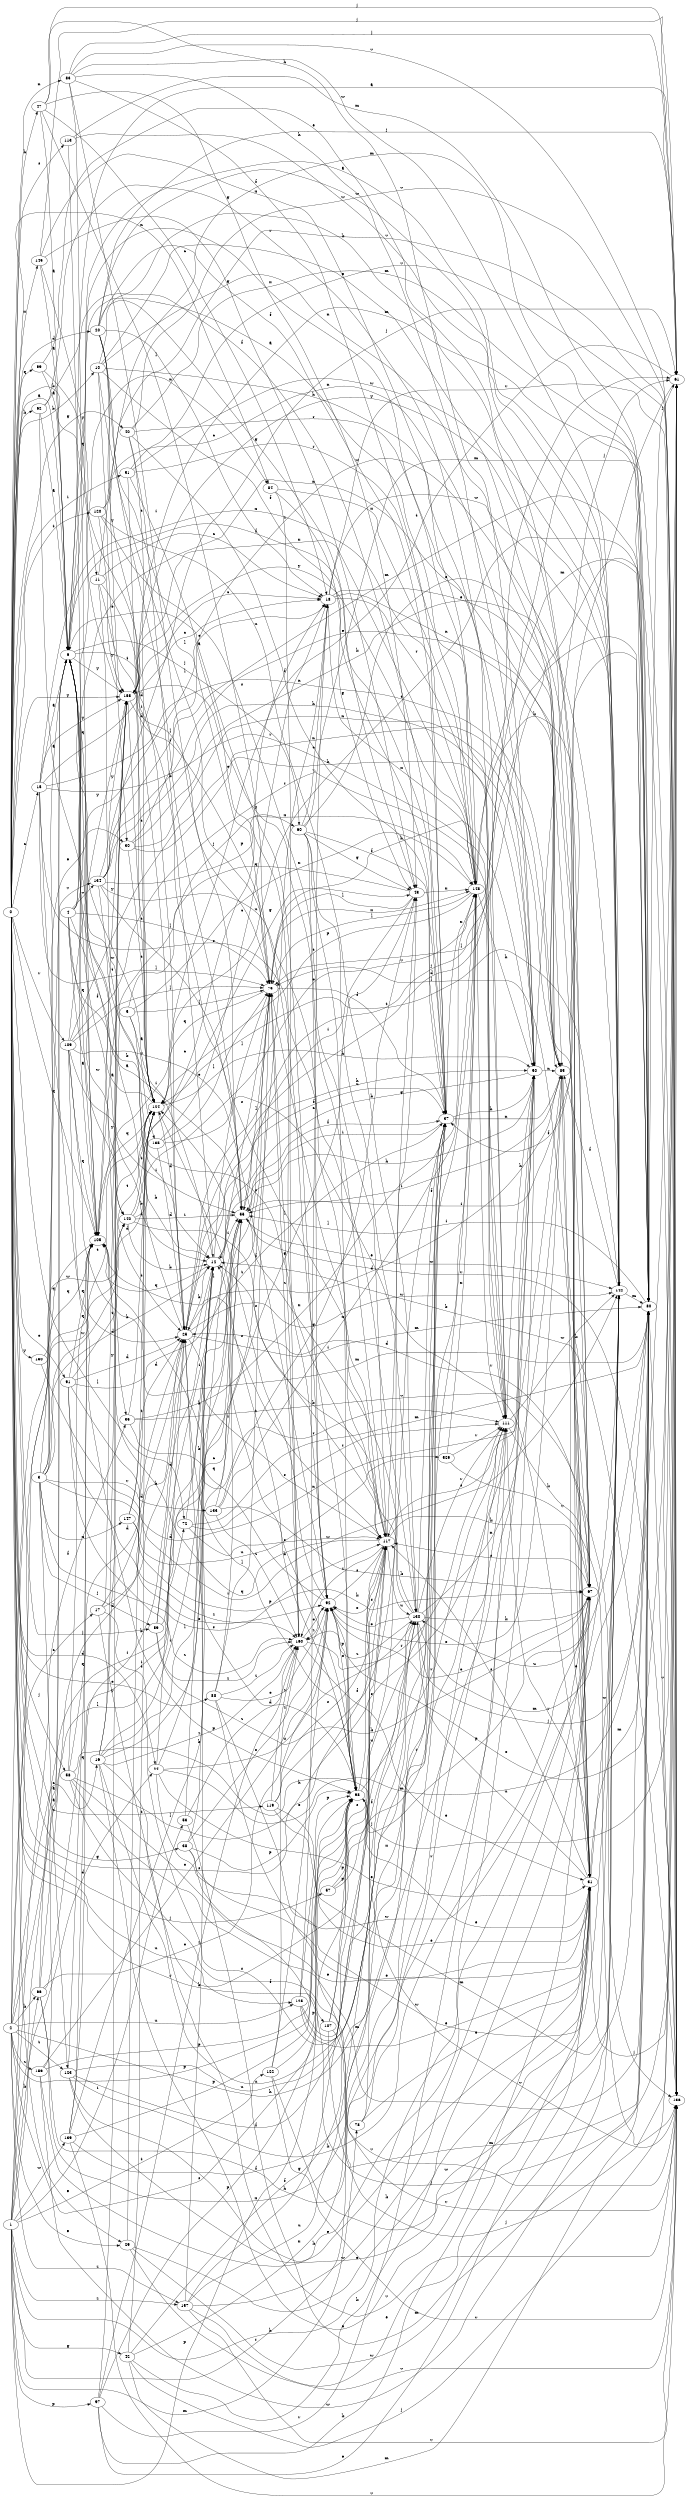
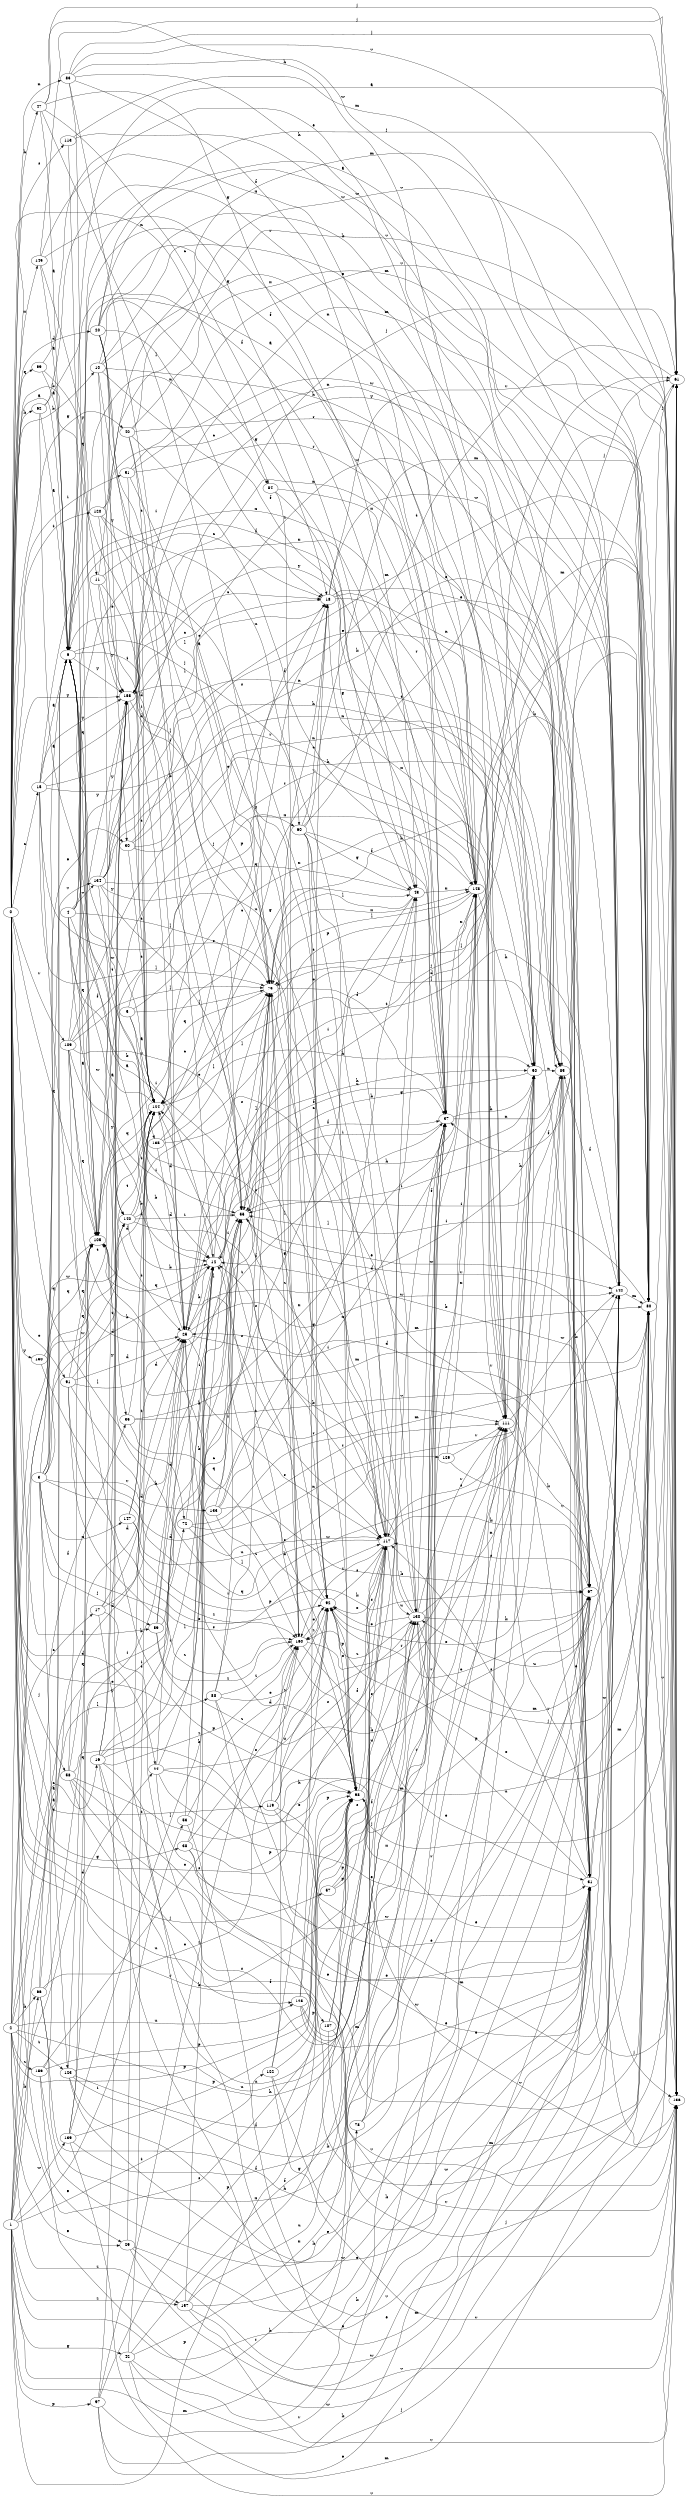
(446, 1458) -> (446, 1458)
(54, 1810) -> (54, 1810)
